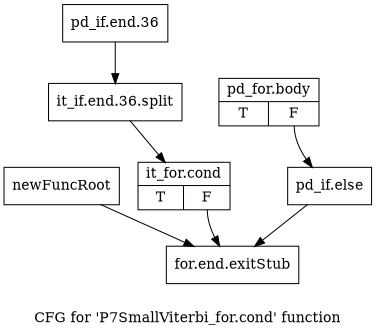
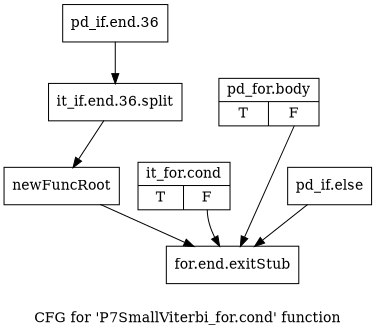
(144, 138) -> (91, 140)
(298, 143) -> (269, 181)
